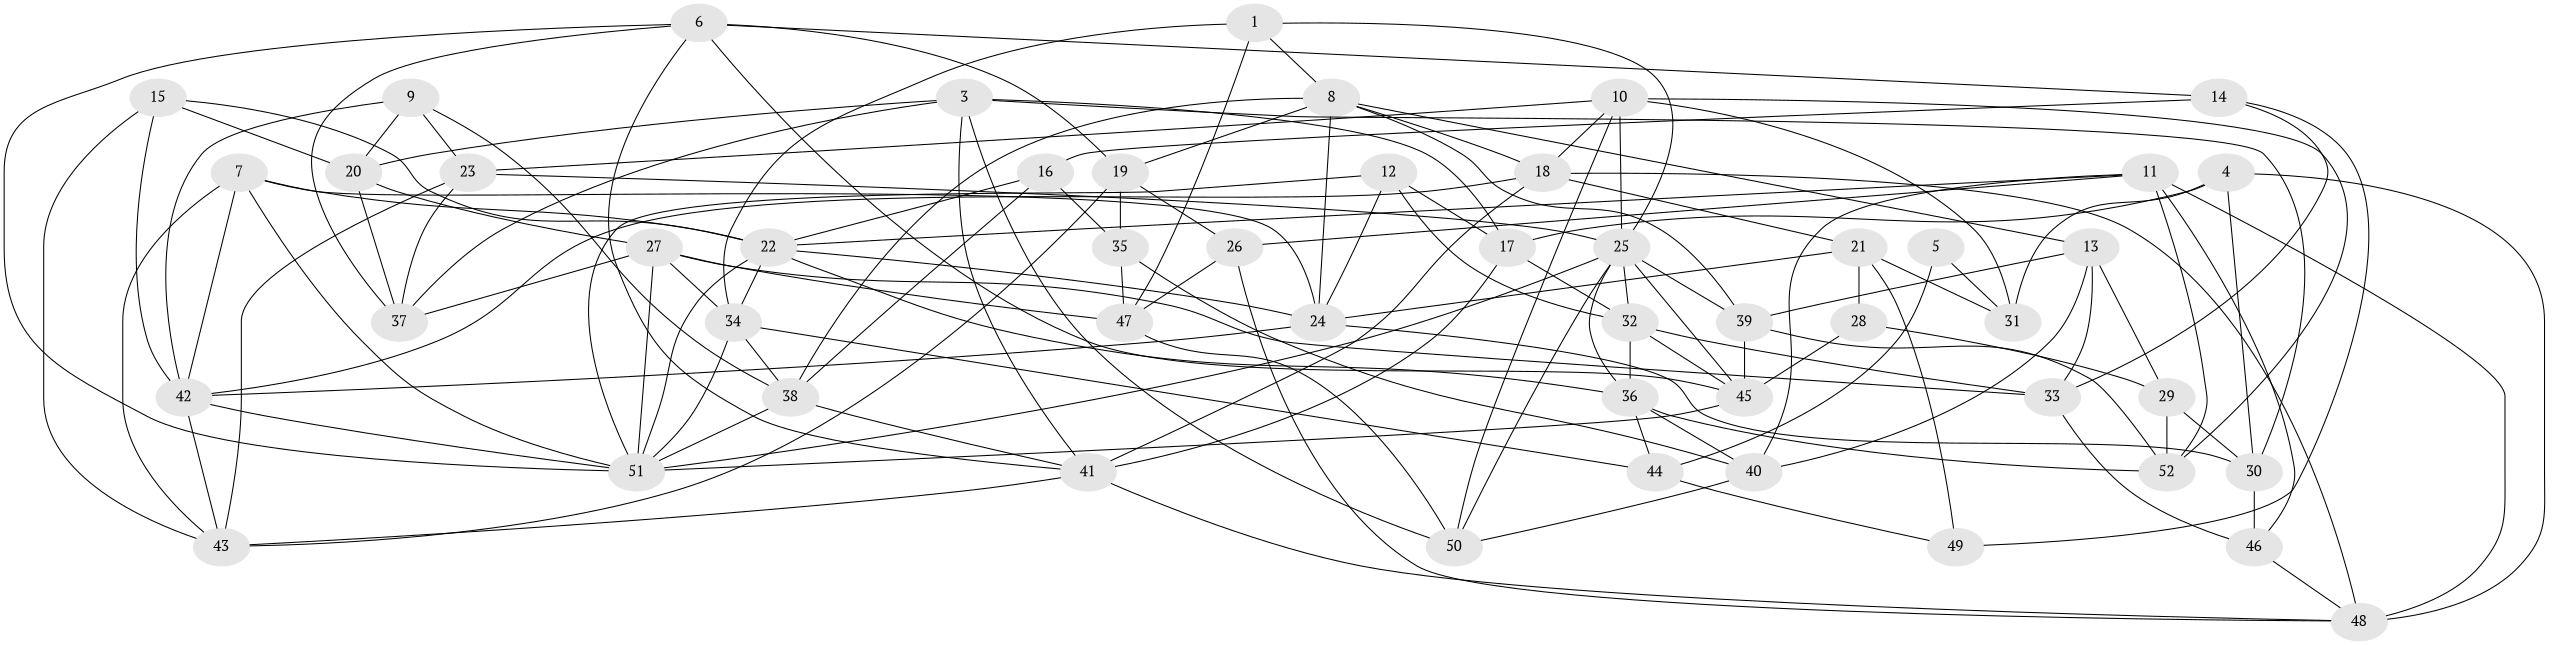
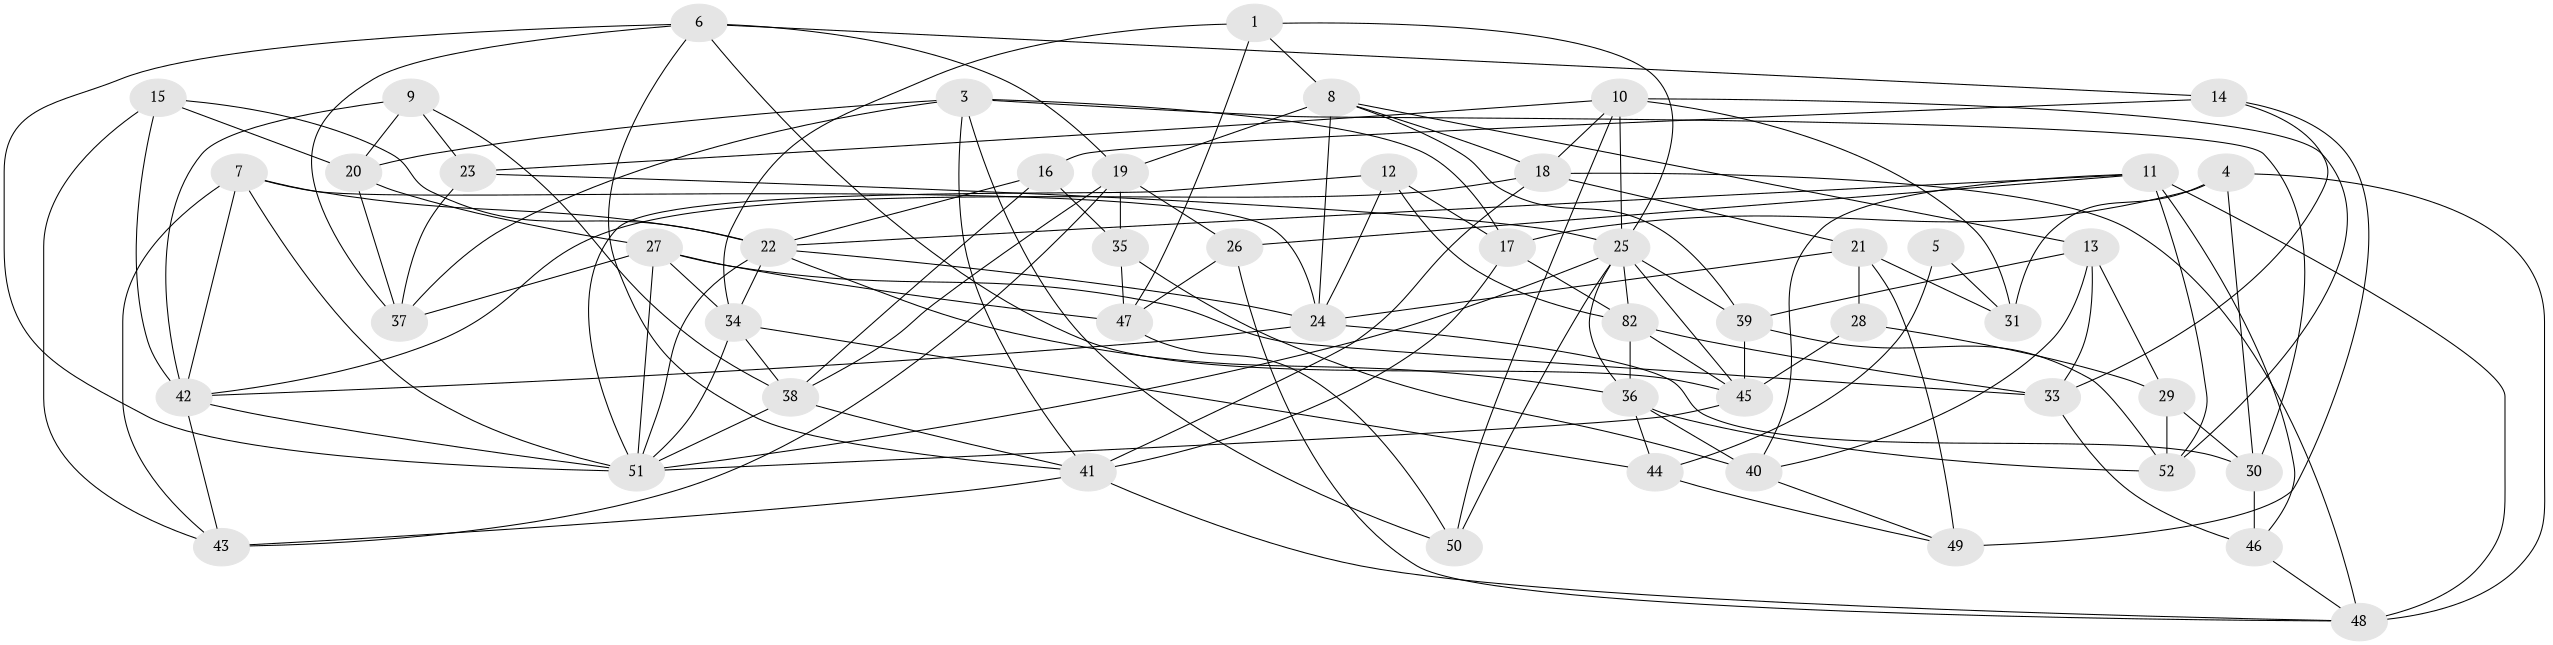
(1004, 156) -> (950, 292)
(249, 301) -> none
(1630, 322) -> (1630, 322)
(1605, 512) -> (1855, 510)
